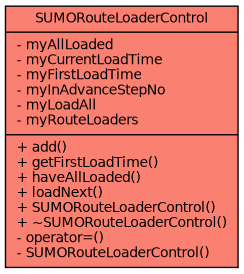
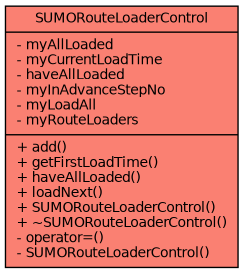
(79, 75) -> (70, 75)
